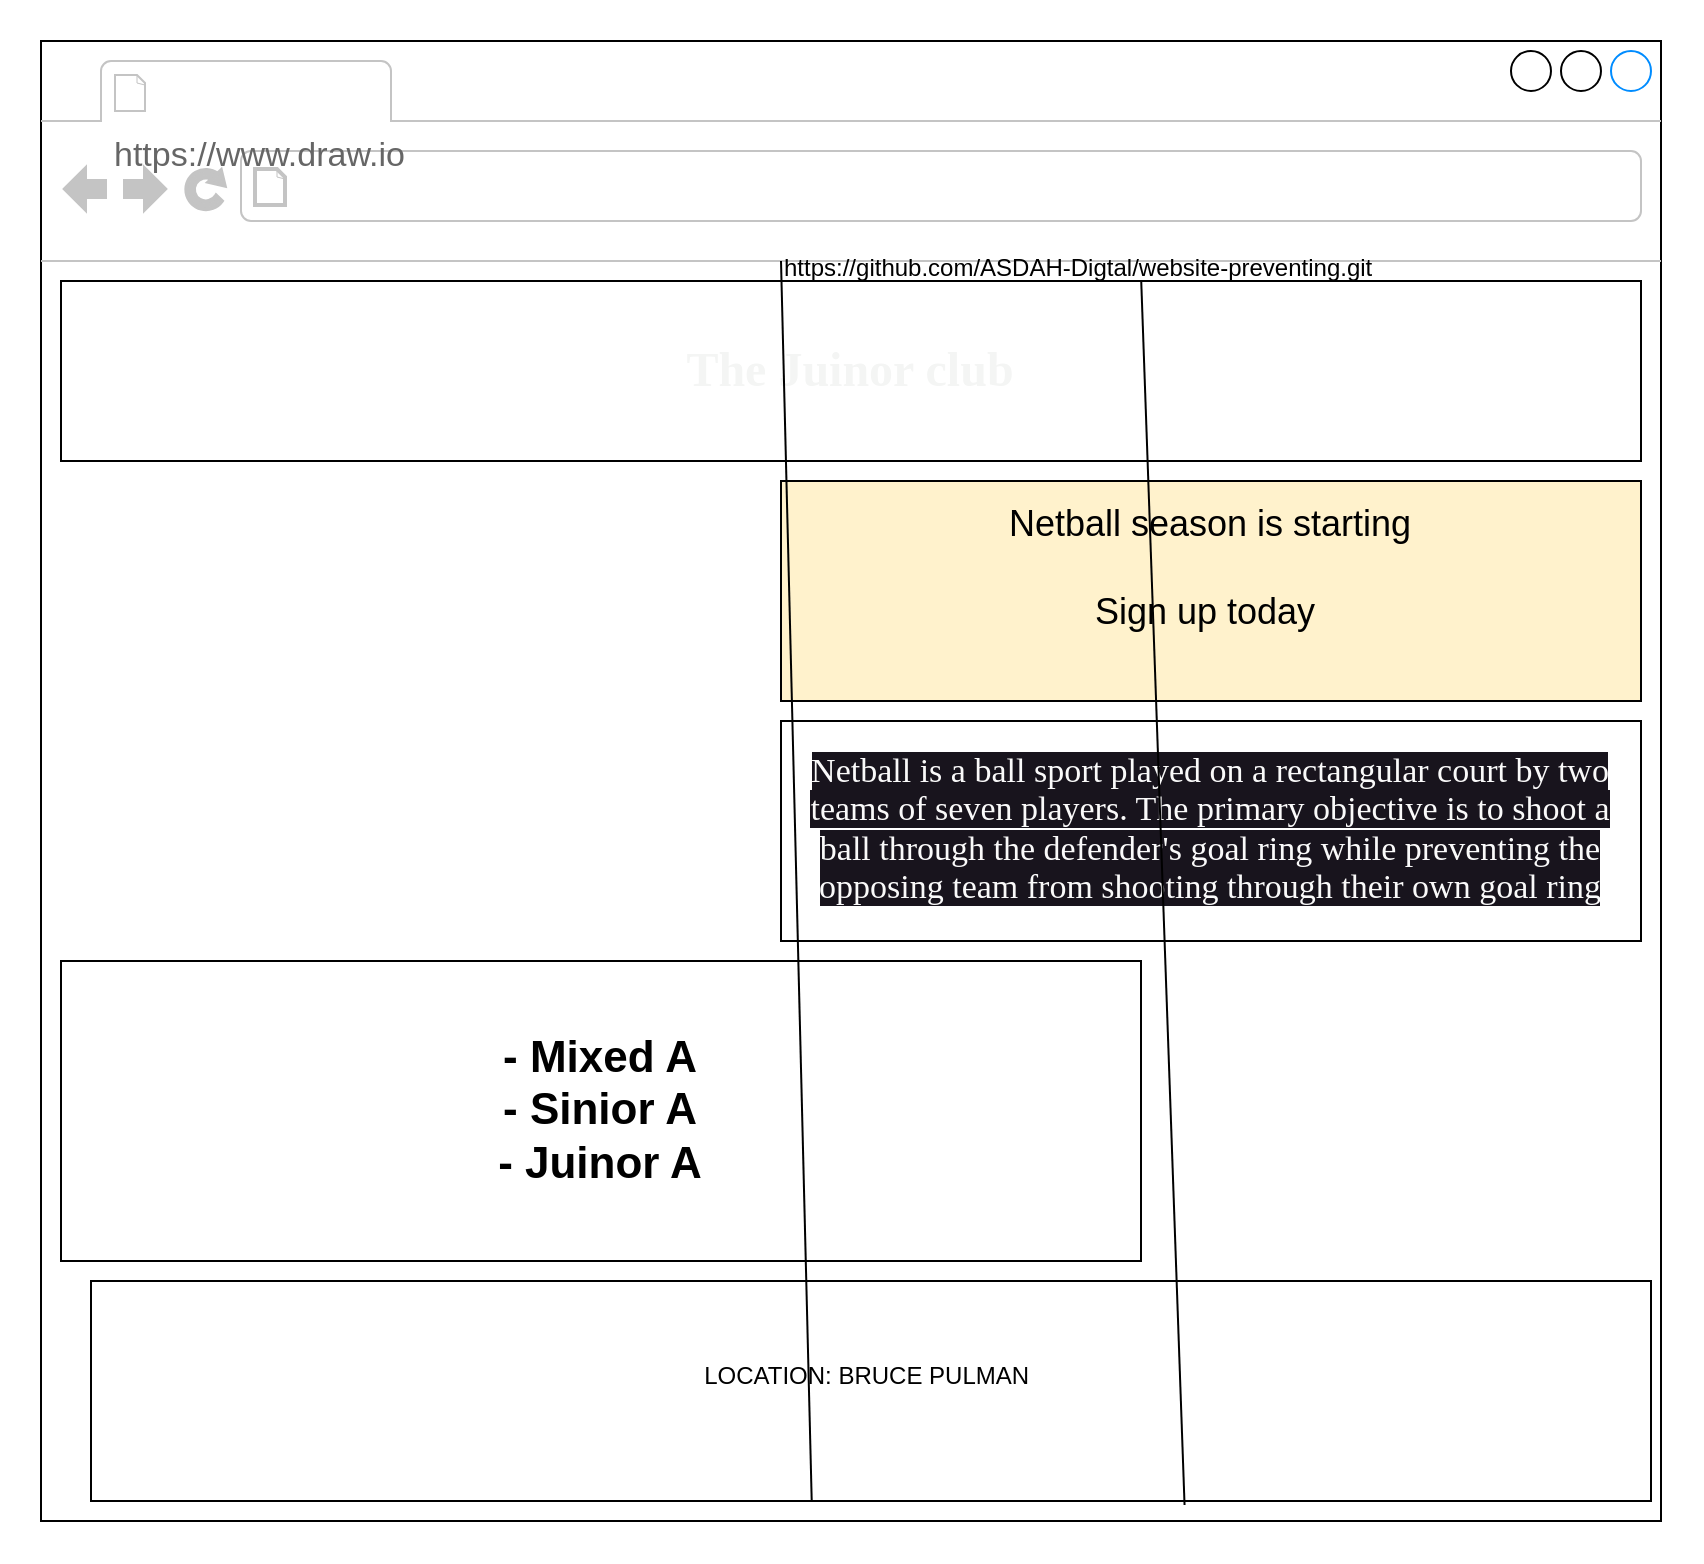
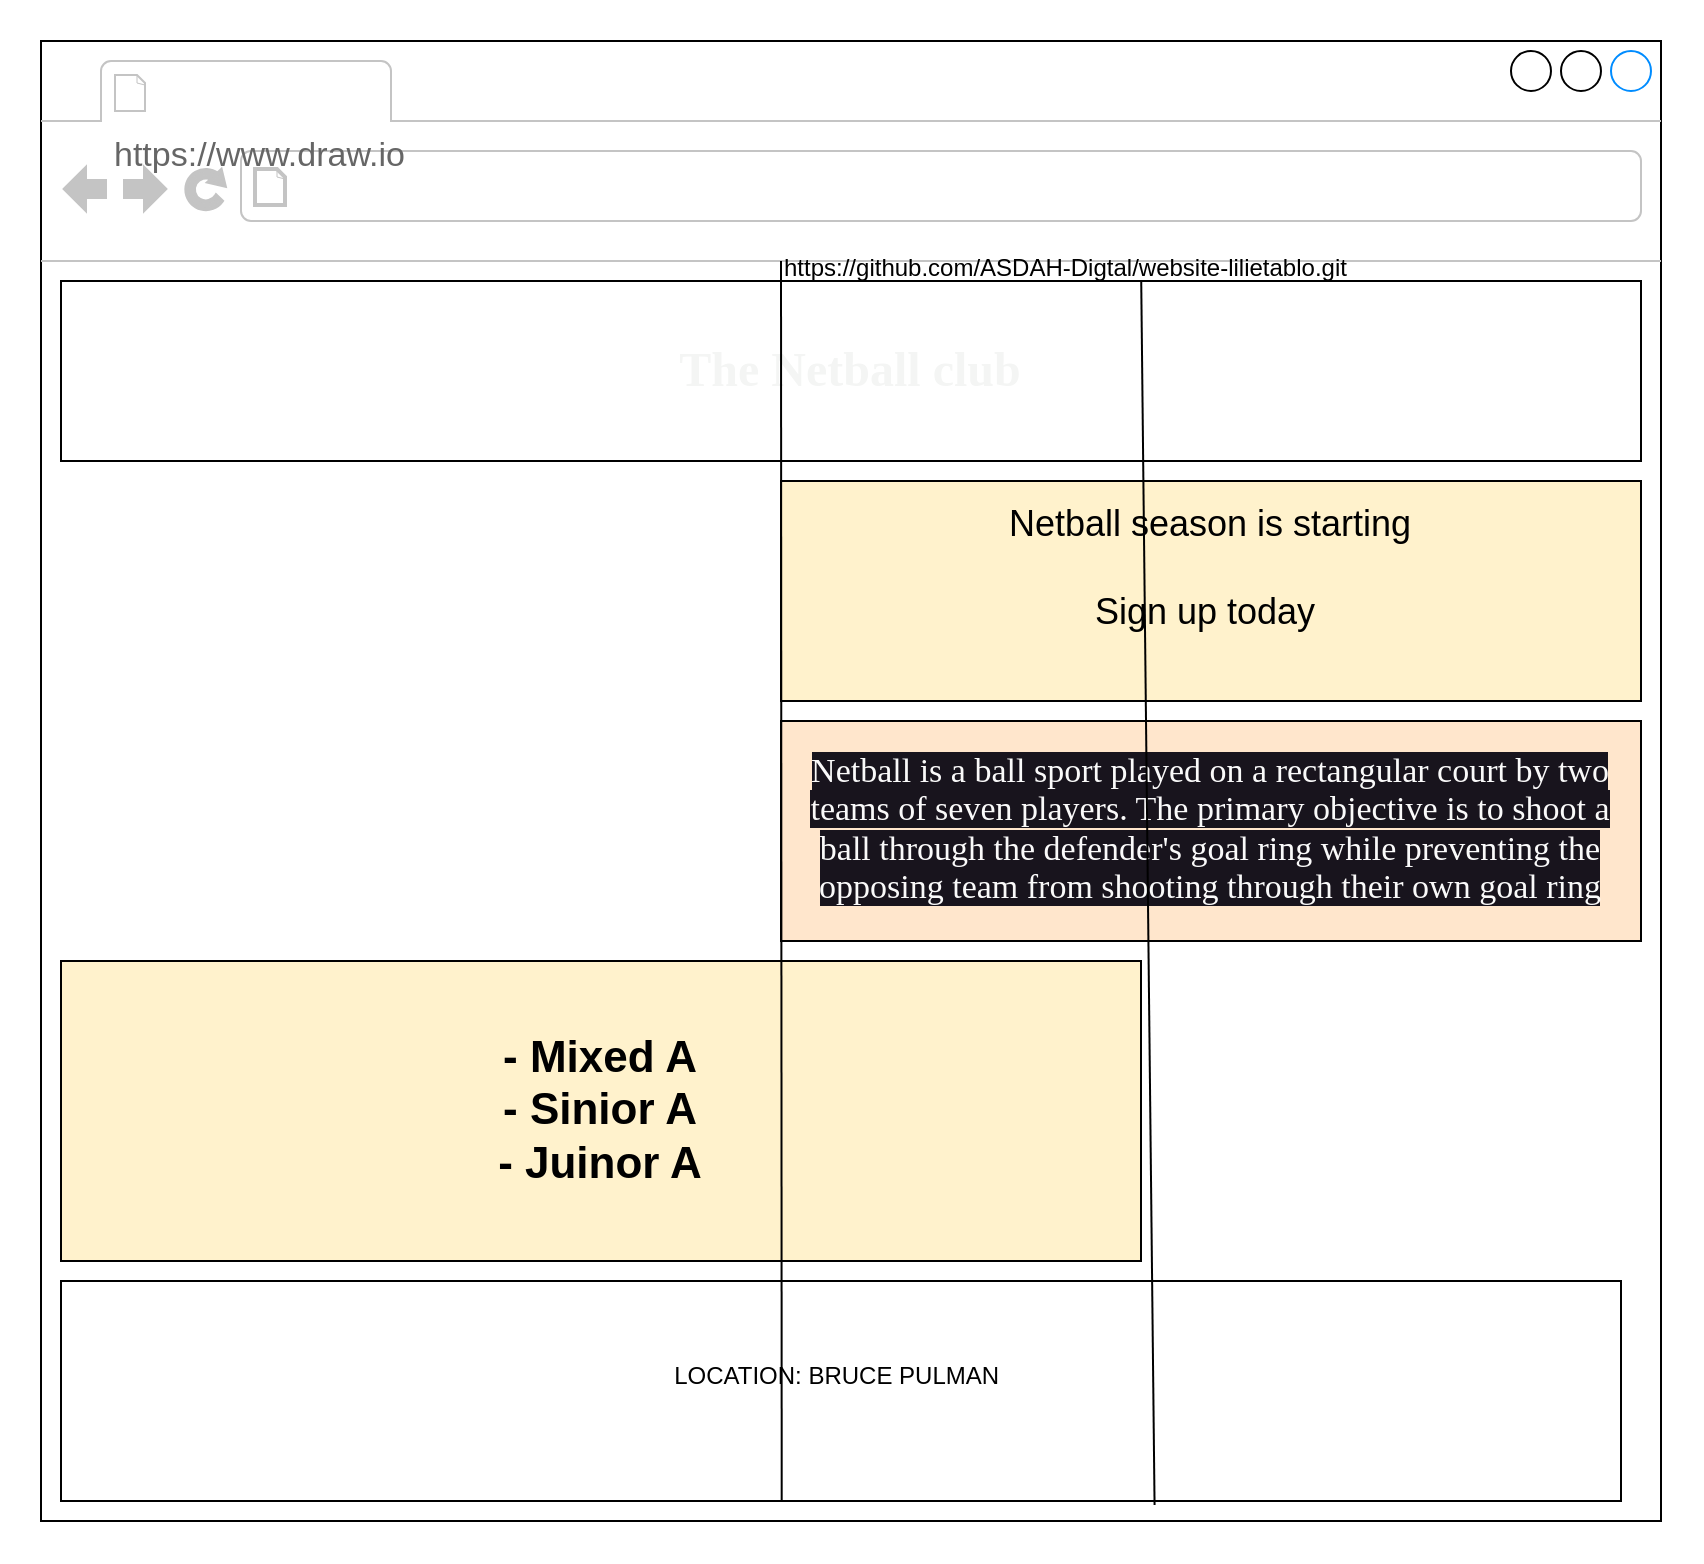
(1093, 284) -> (1093, 284)
(851, 371) -> (851, 371)
(1211, 831) -> (1211, 831)
(601, 1111) -> (601, 1111)
(871, 1391) -> (841, 1391)
